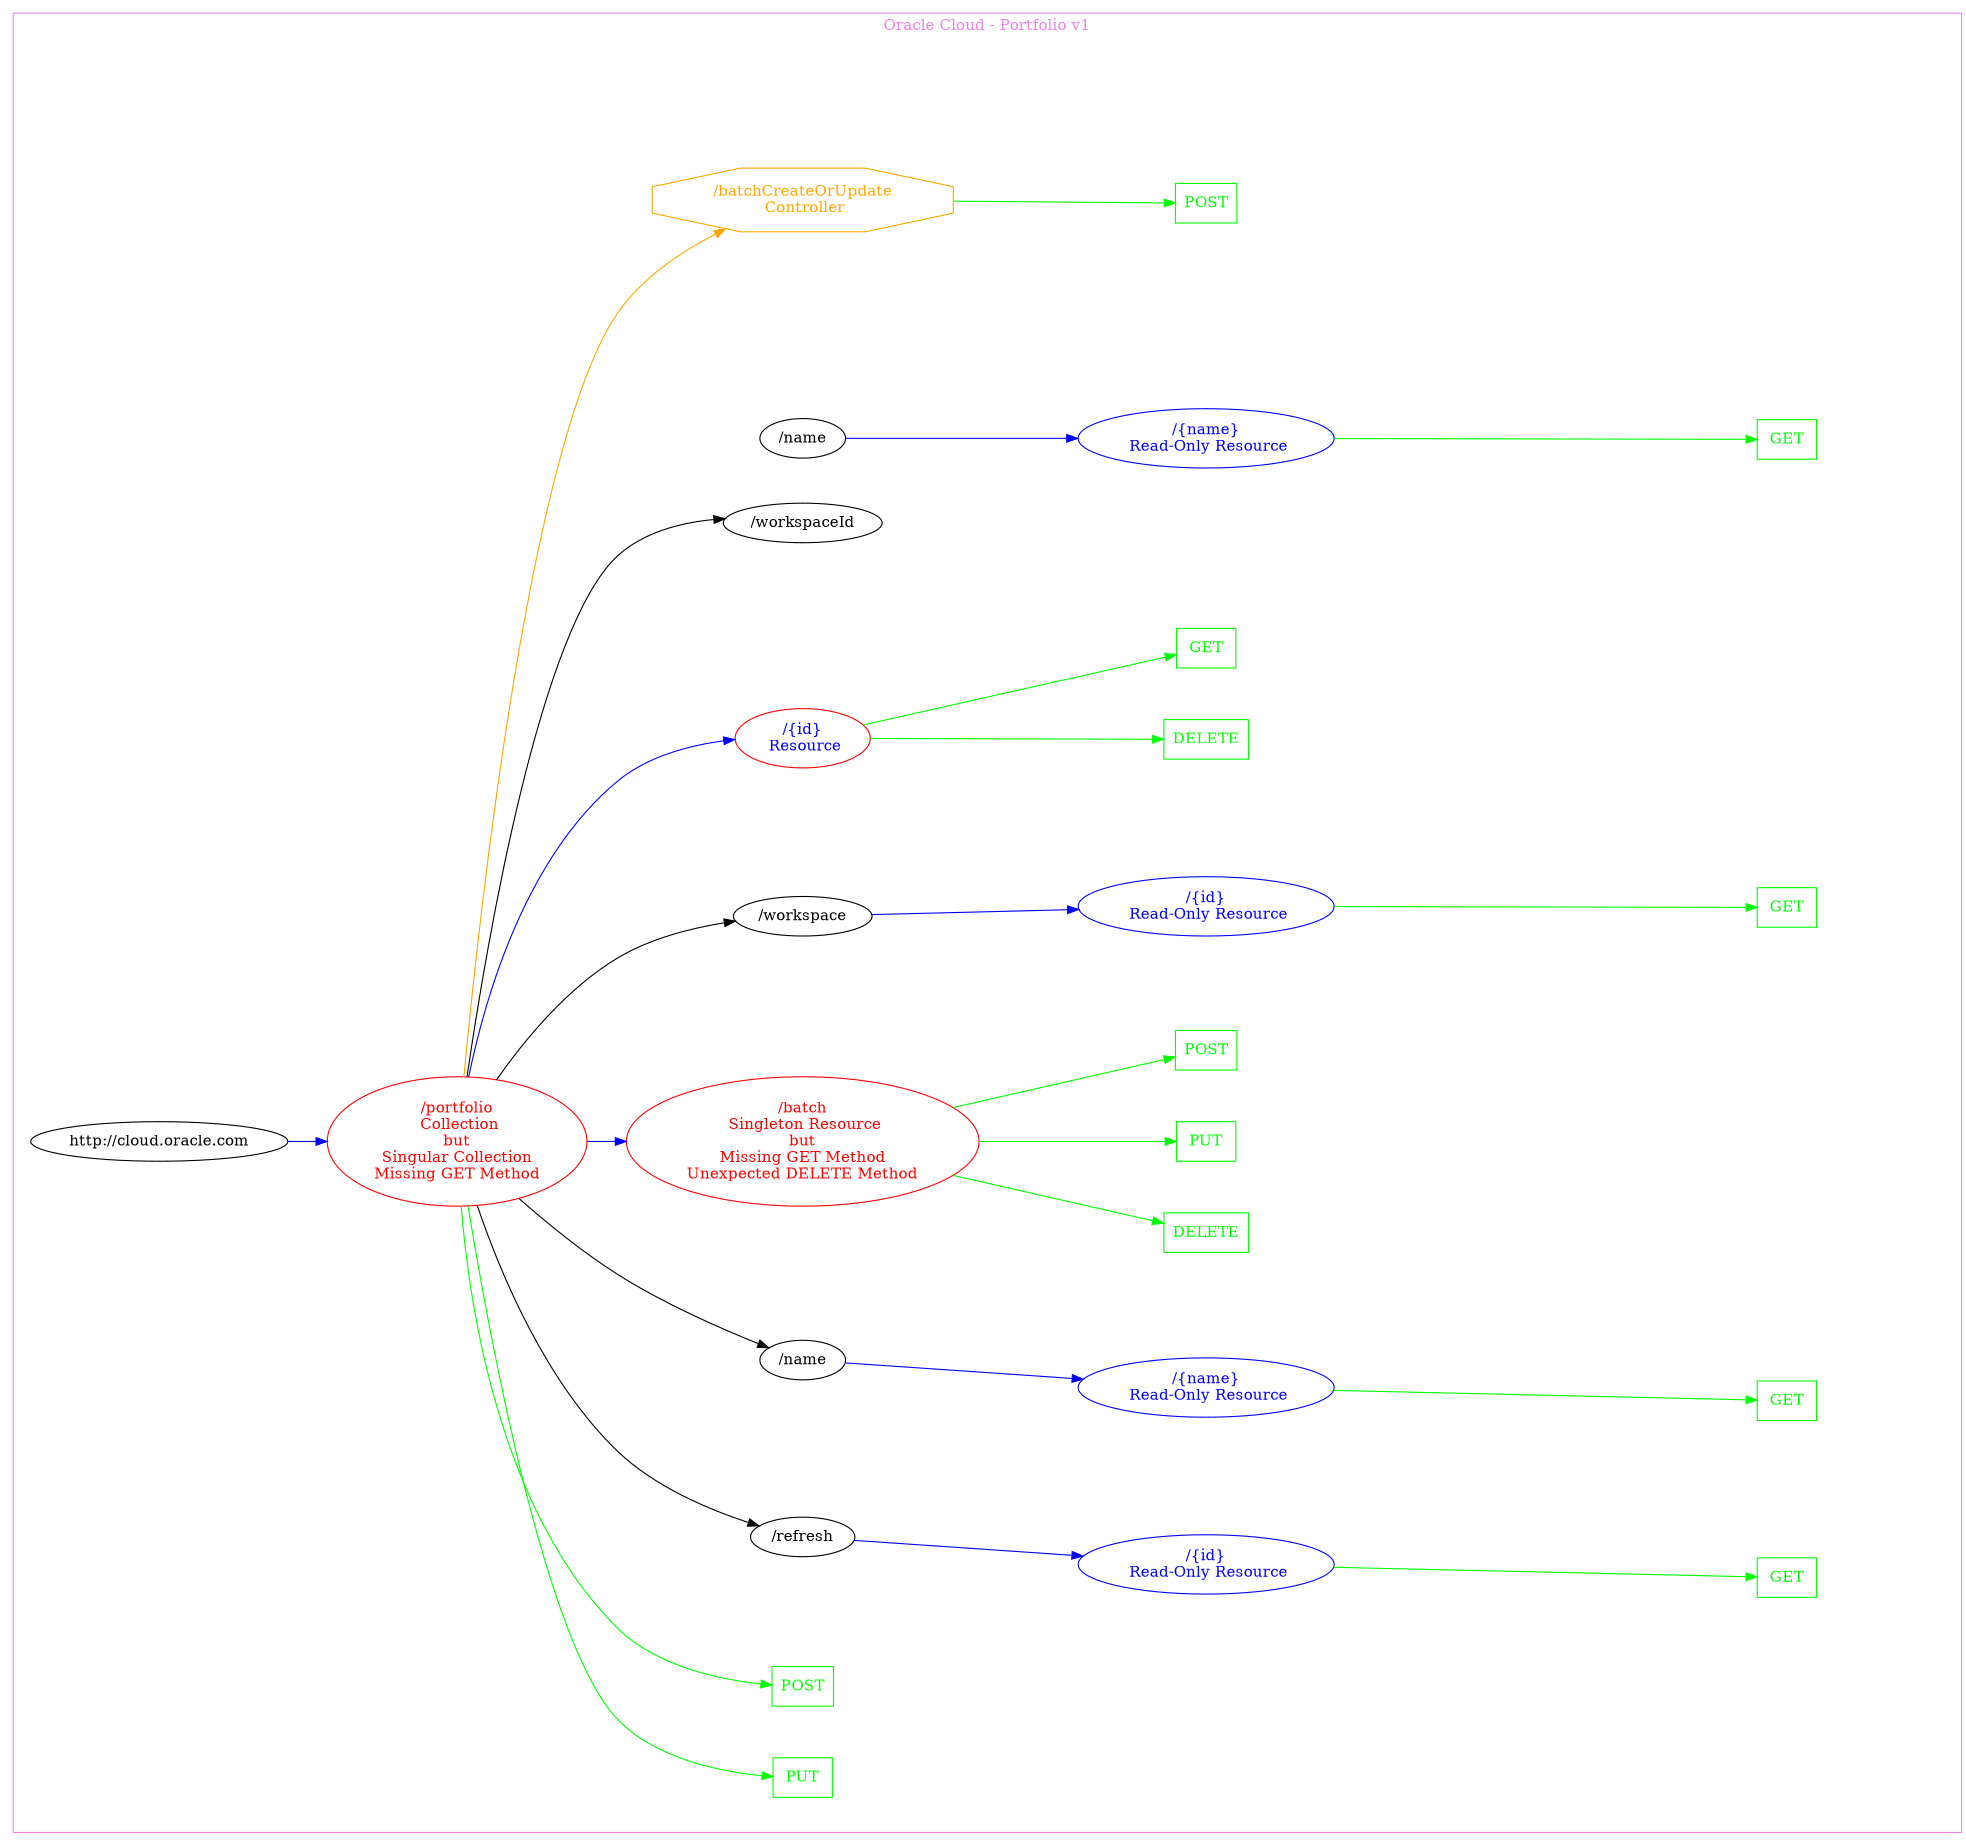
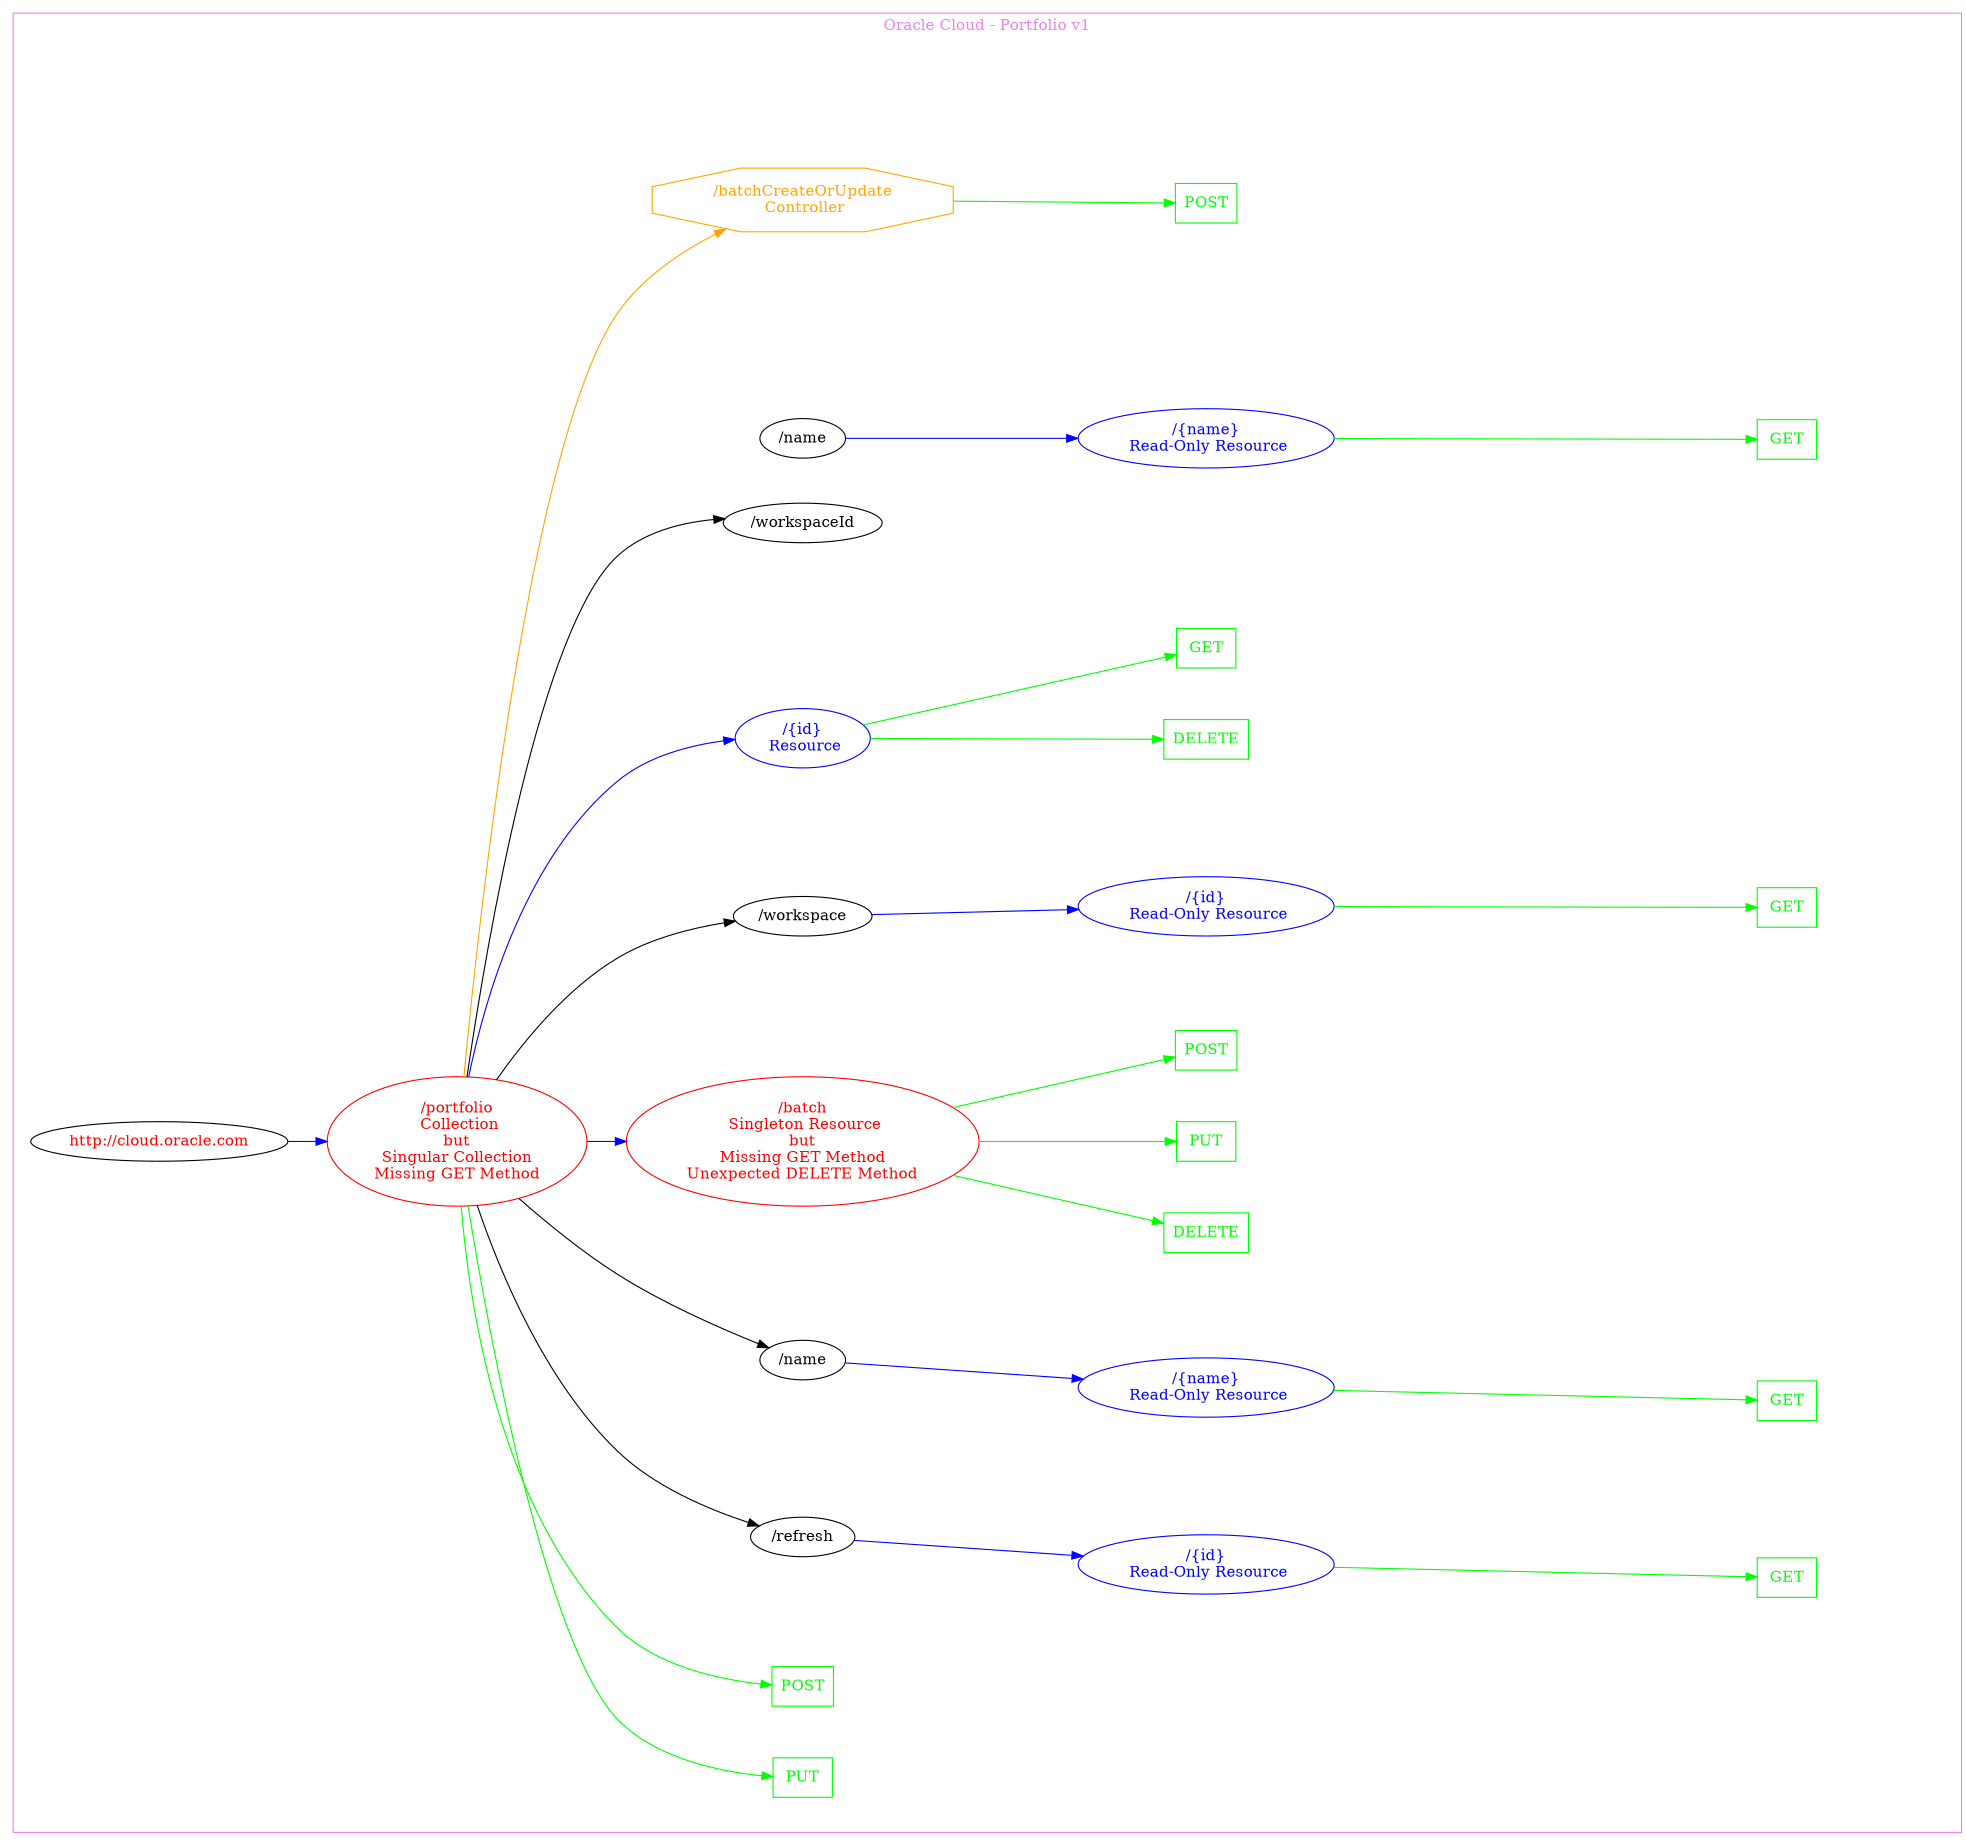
(803, 738) -> (803, 738)
(159, 1141) -> (159, 1141)
